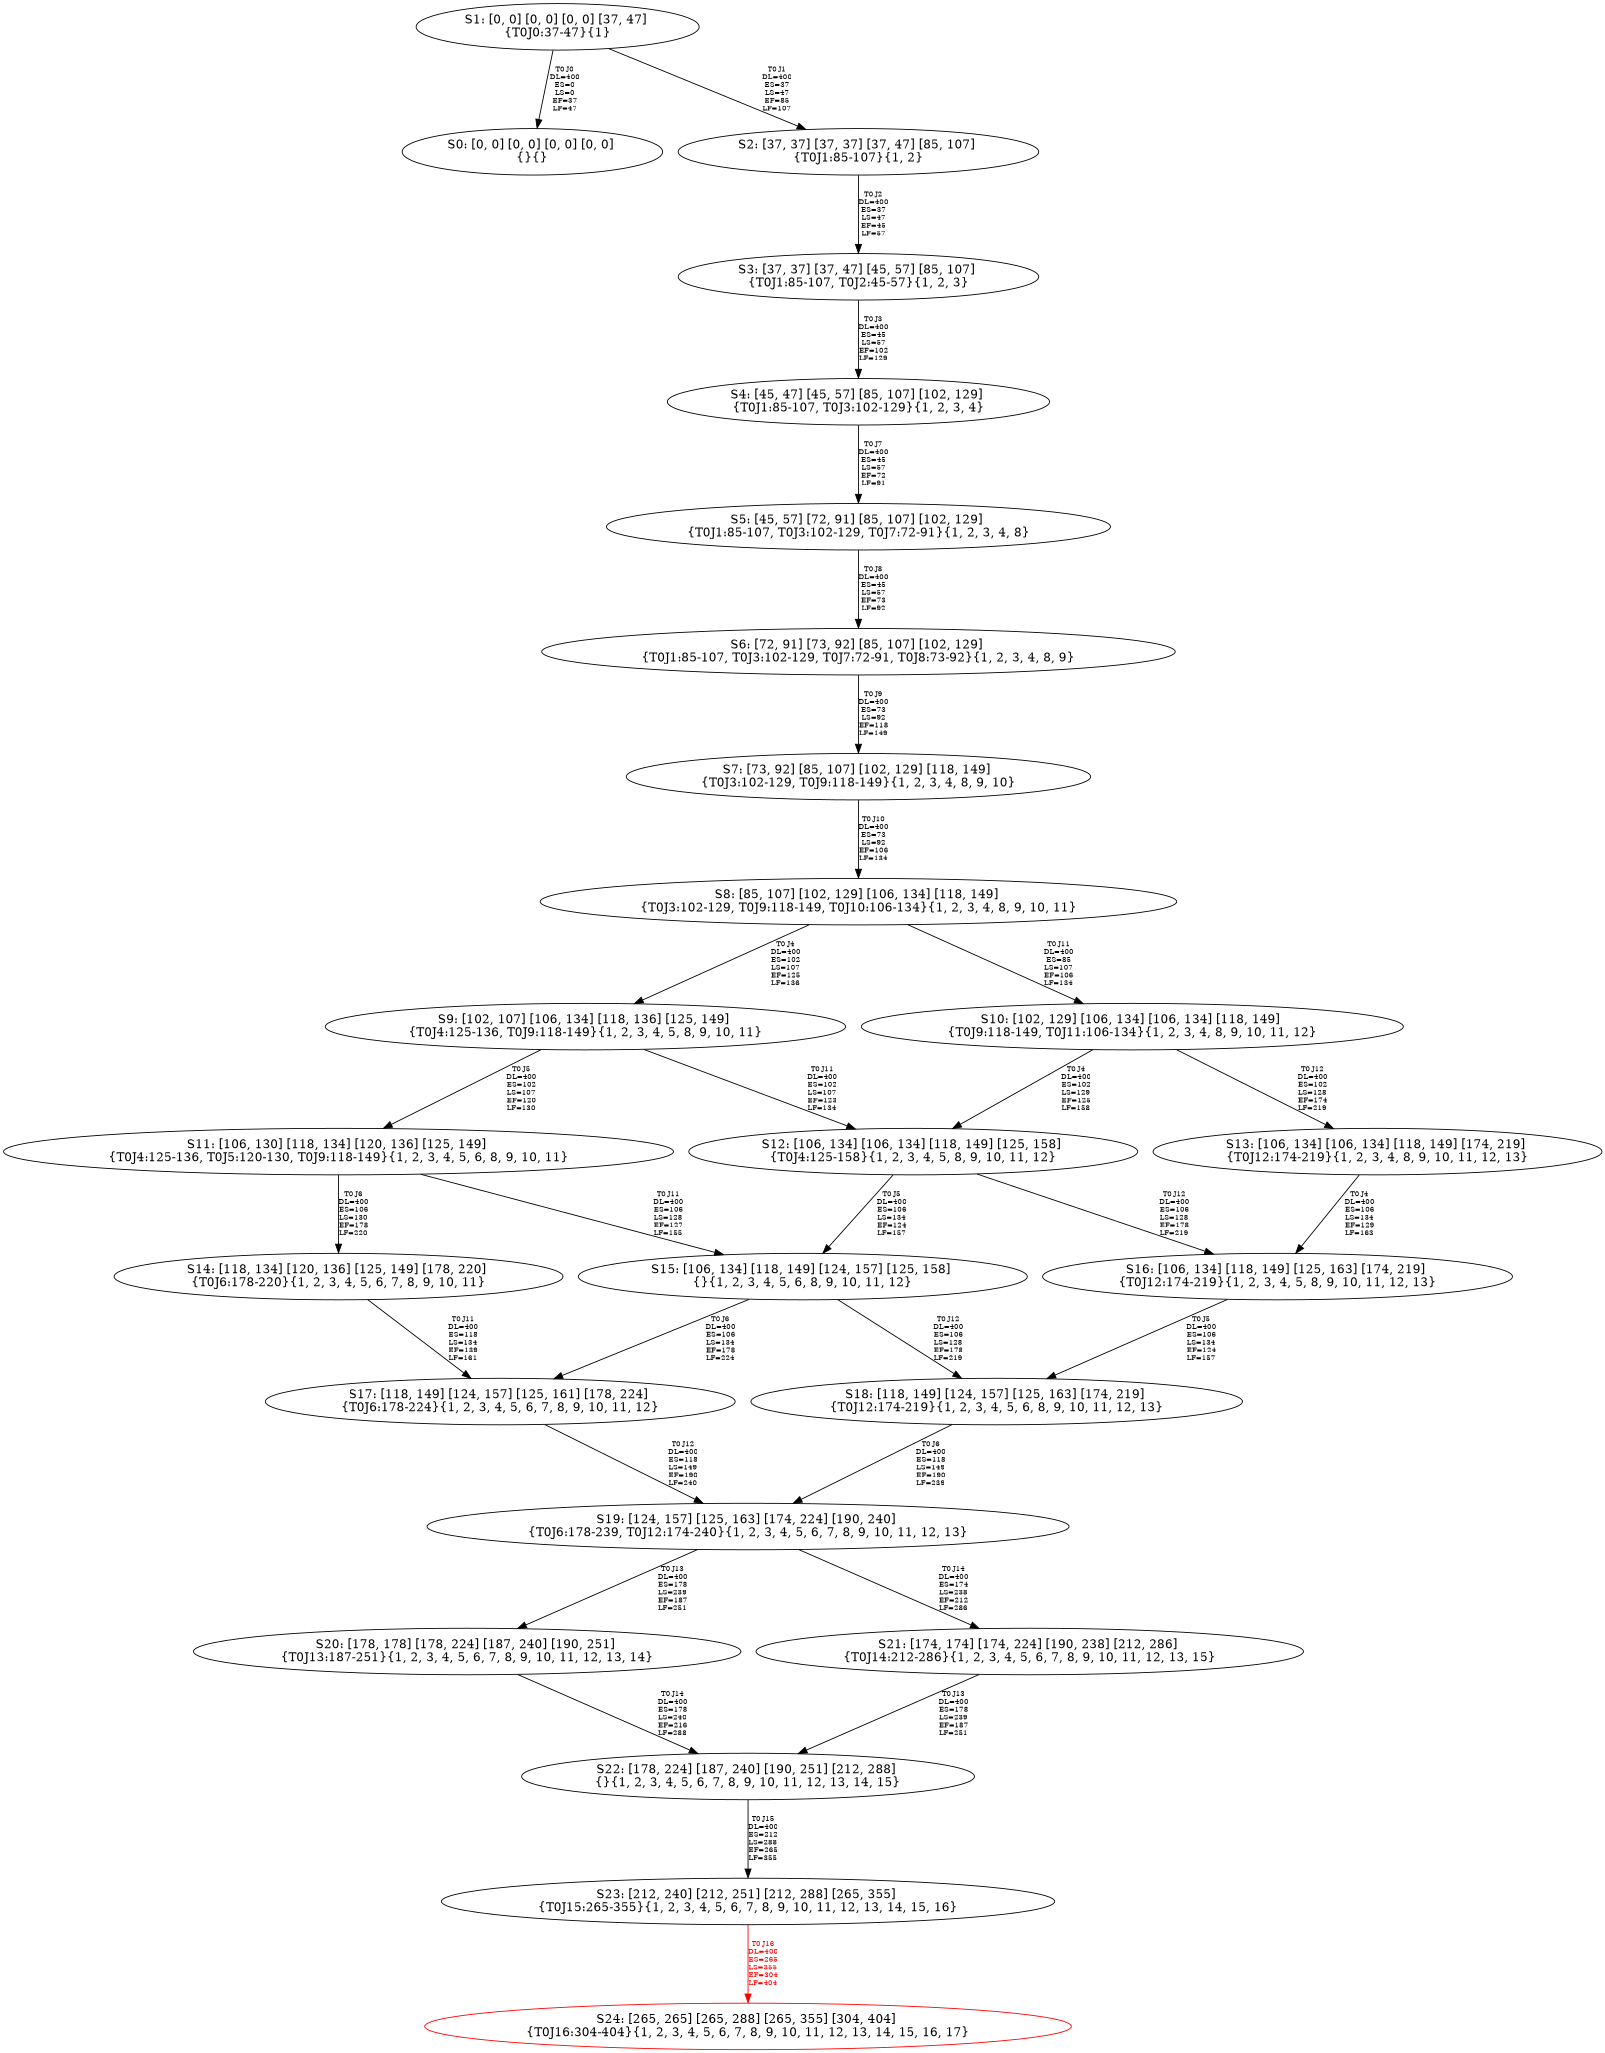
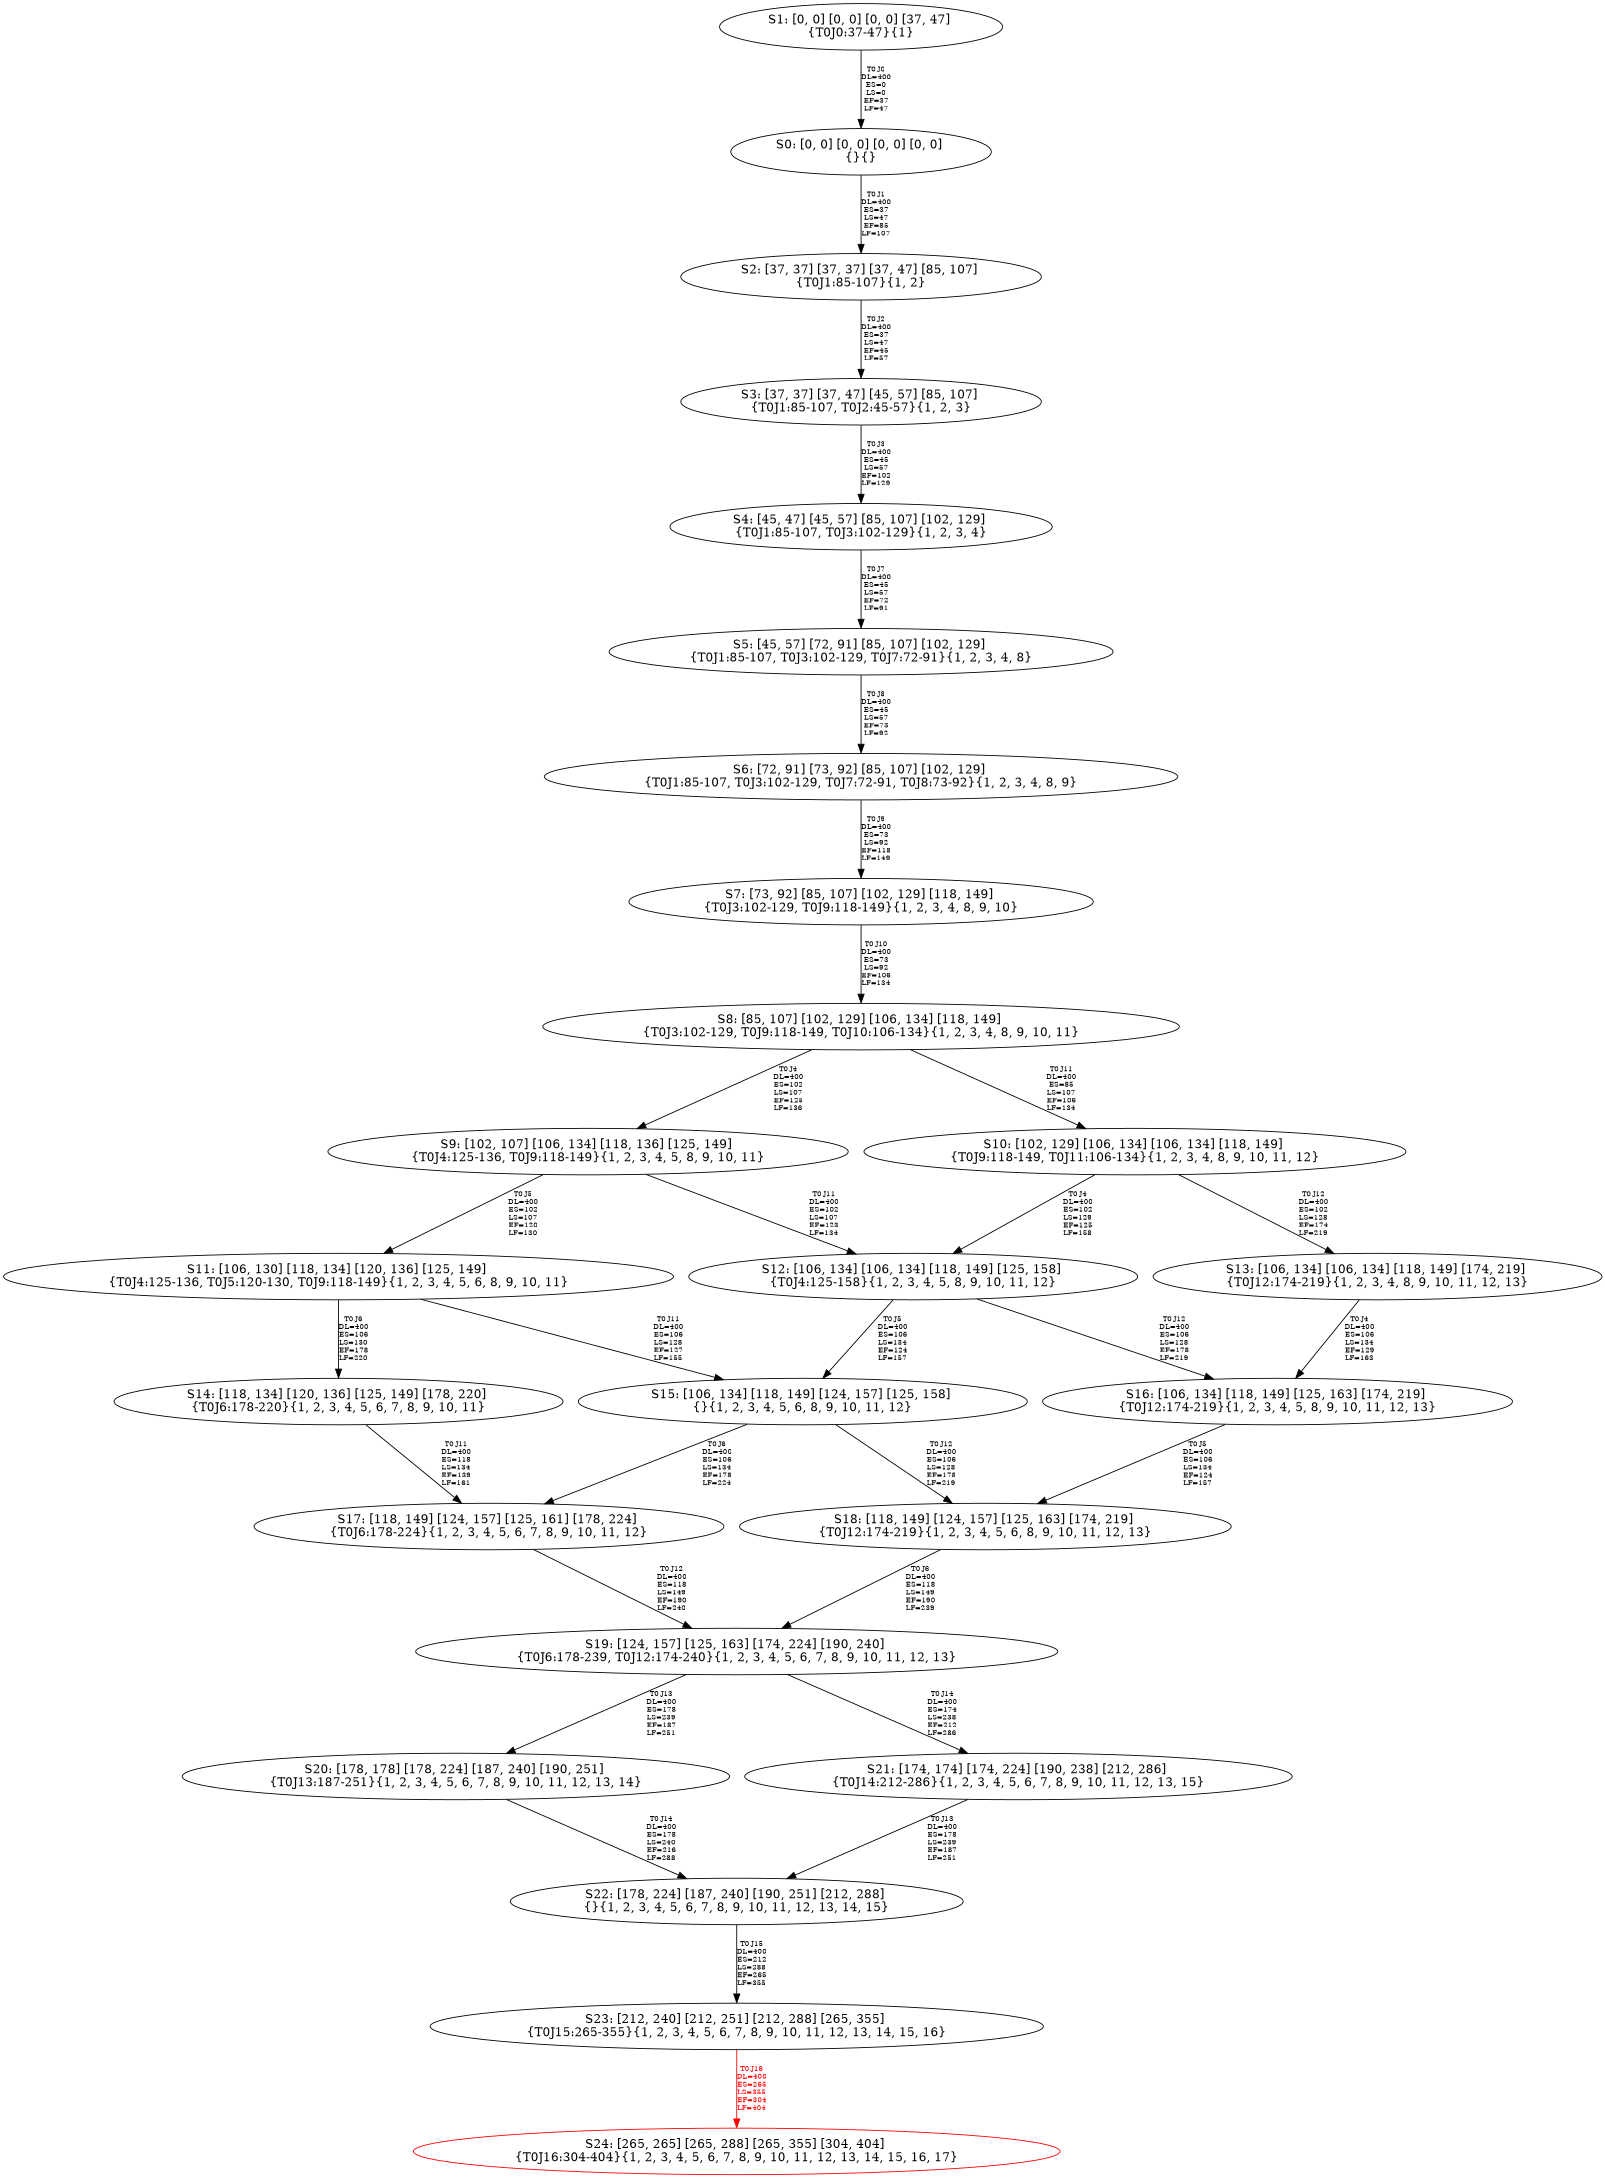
(703, 87) -> (861, 210)
